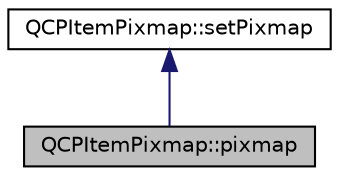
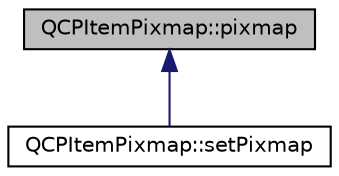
(170, 99) -> (170, 99)
